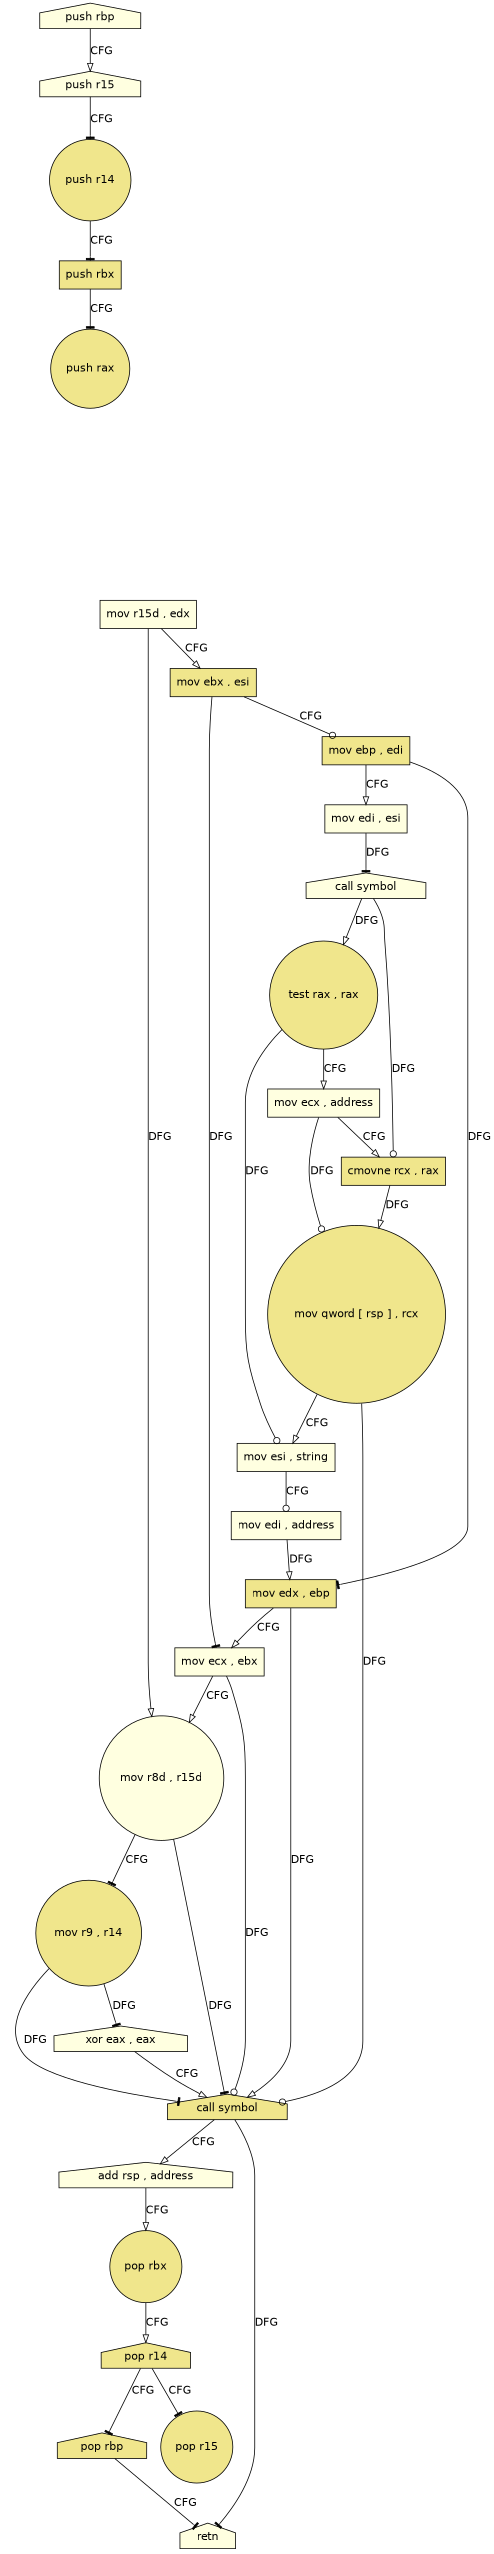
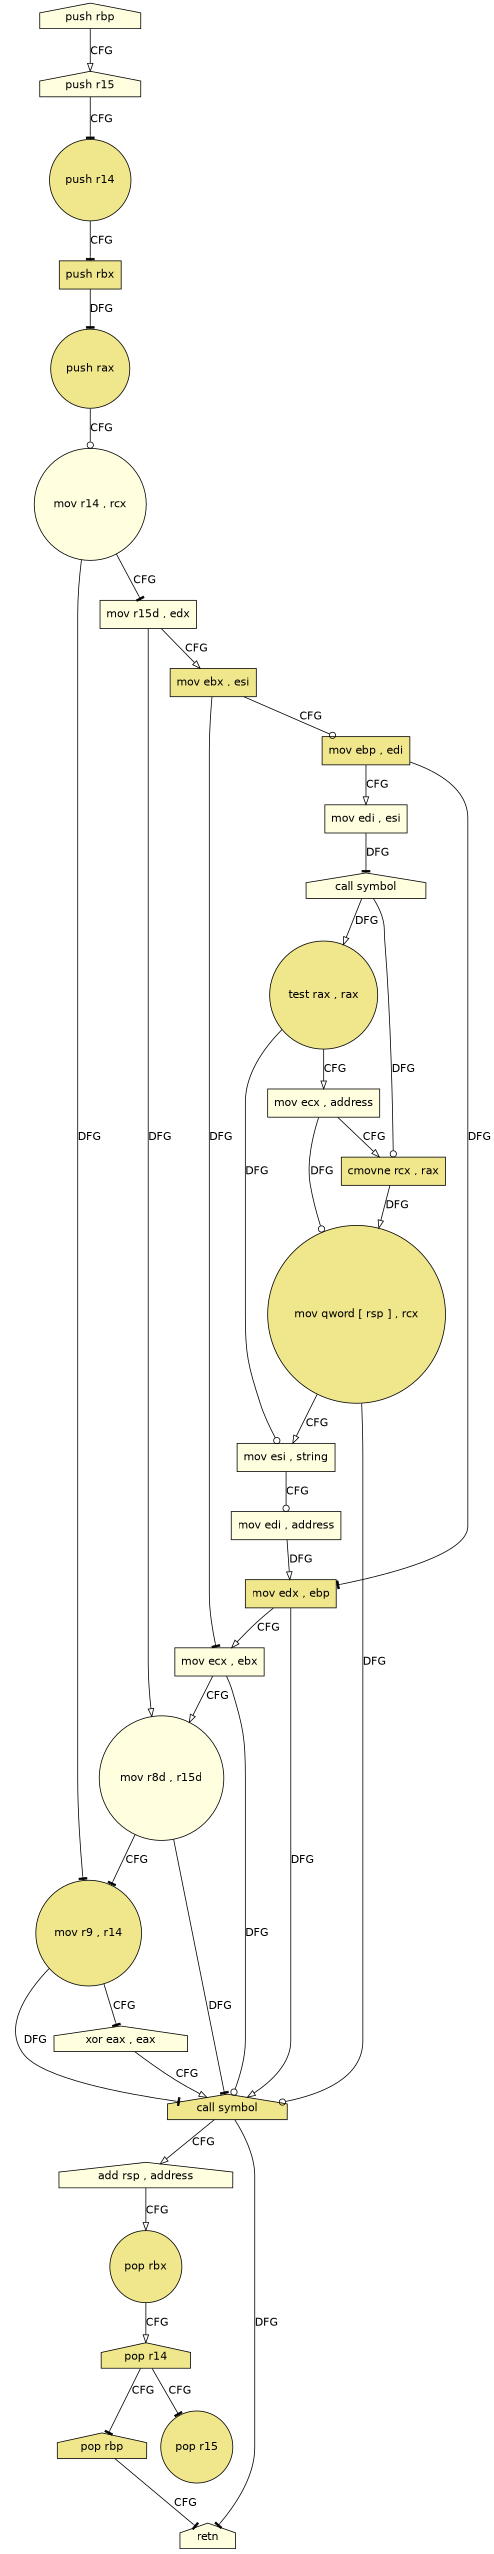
(102, 309) -> (102, 309)
none -> (90, 504)
(124, 2006) -> (124, 2006)
